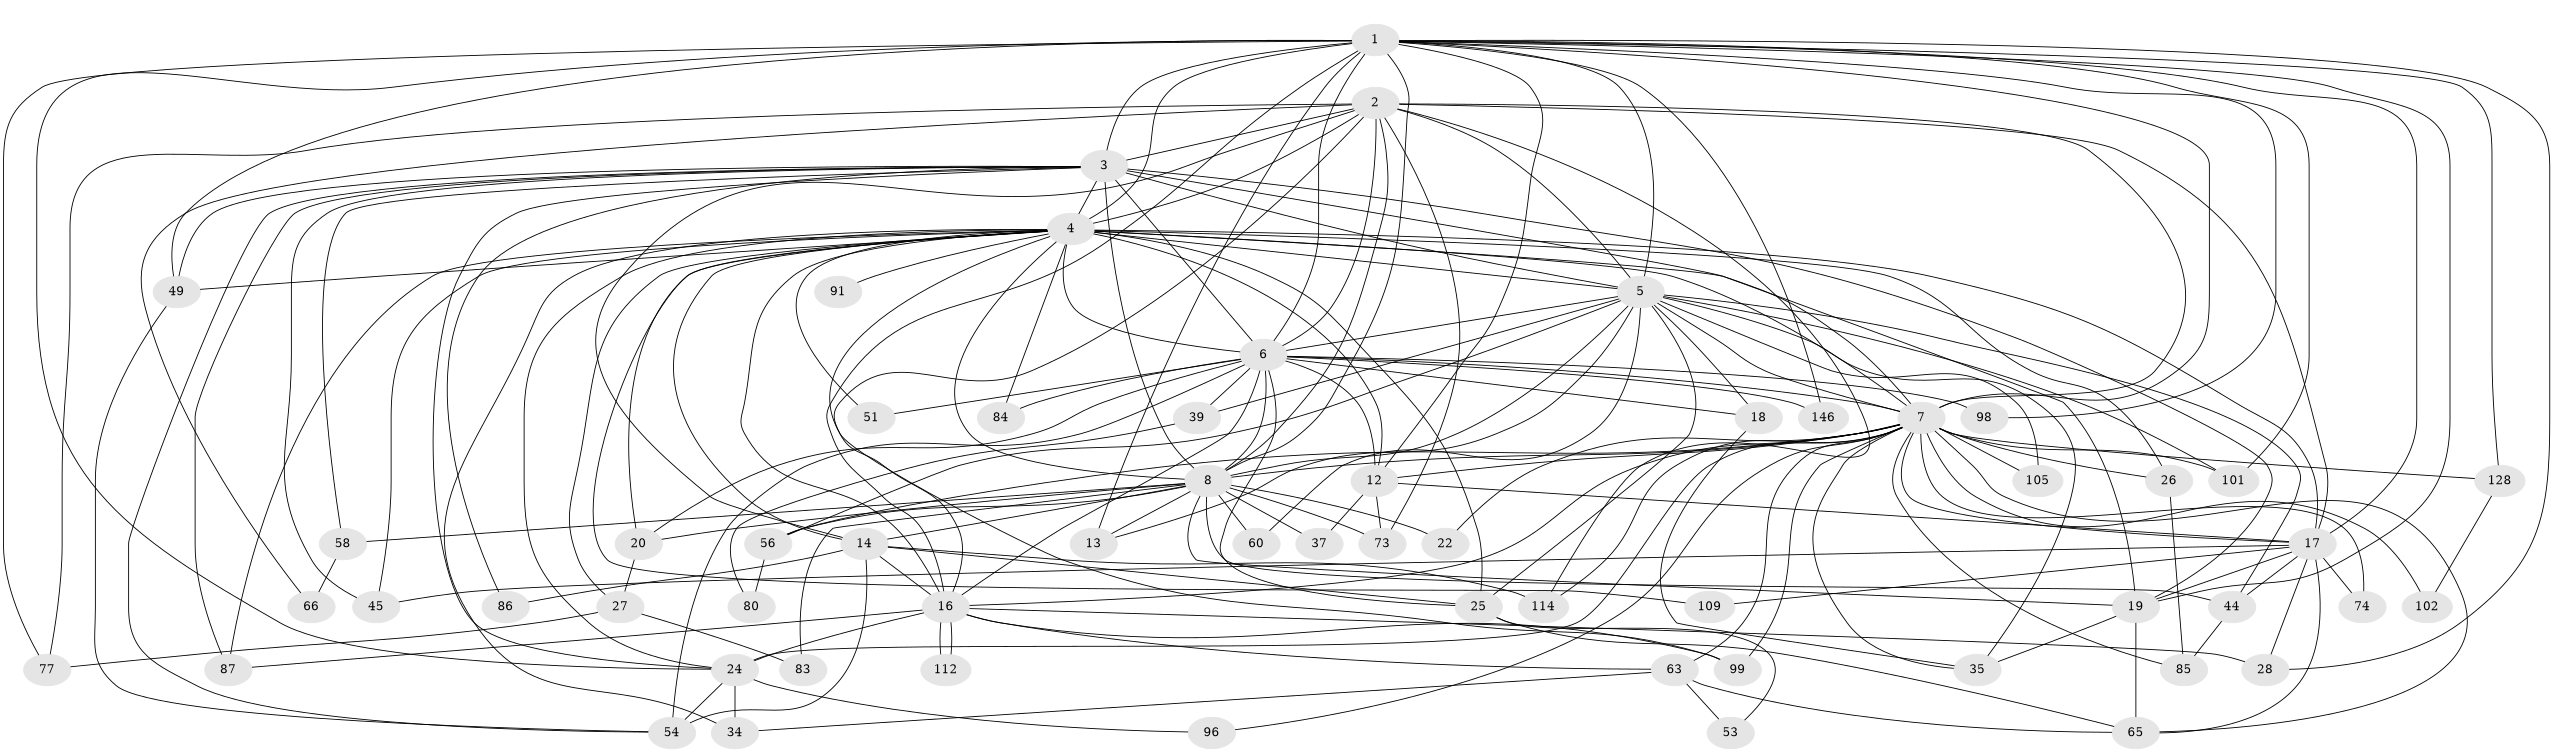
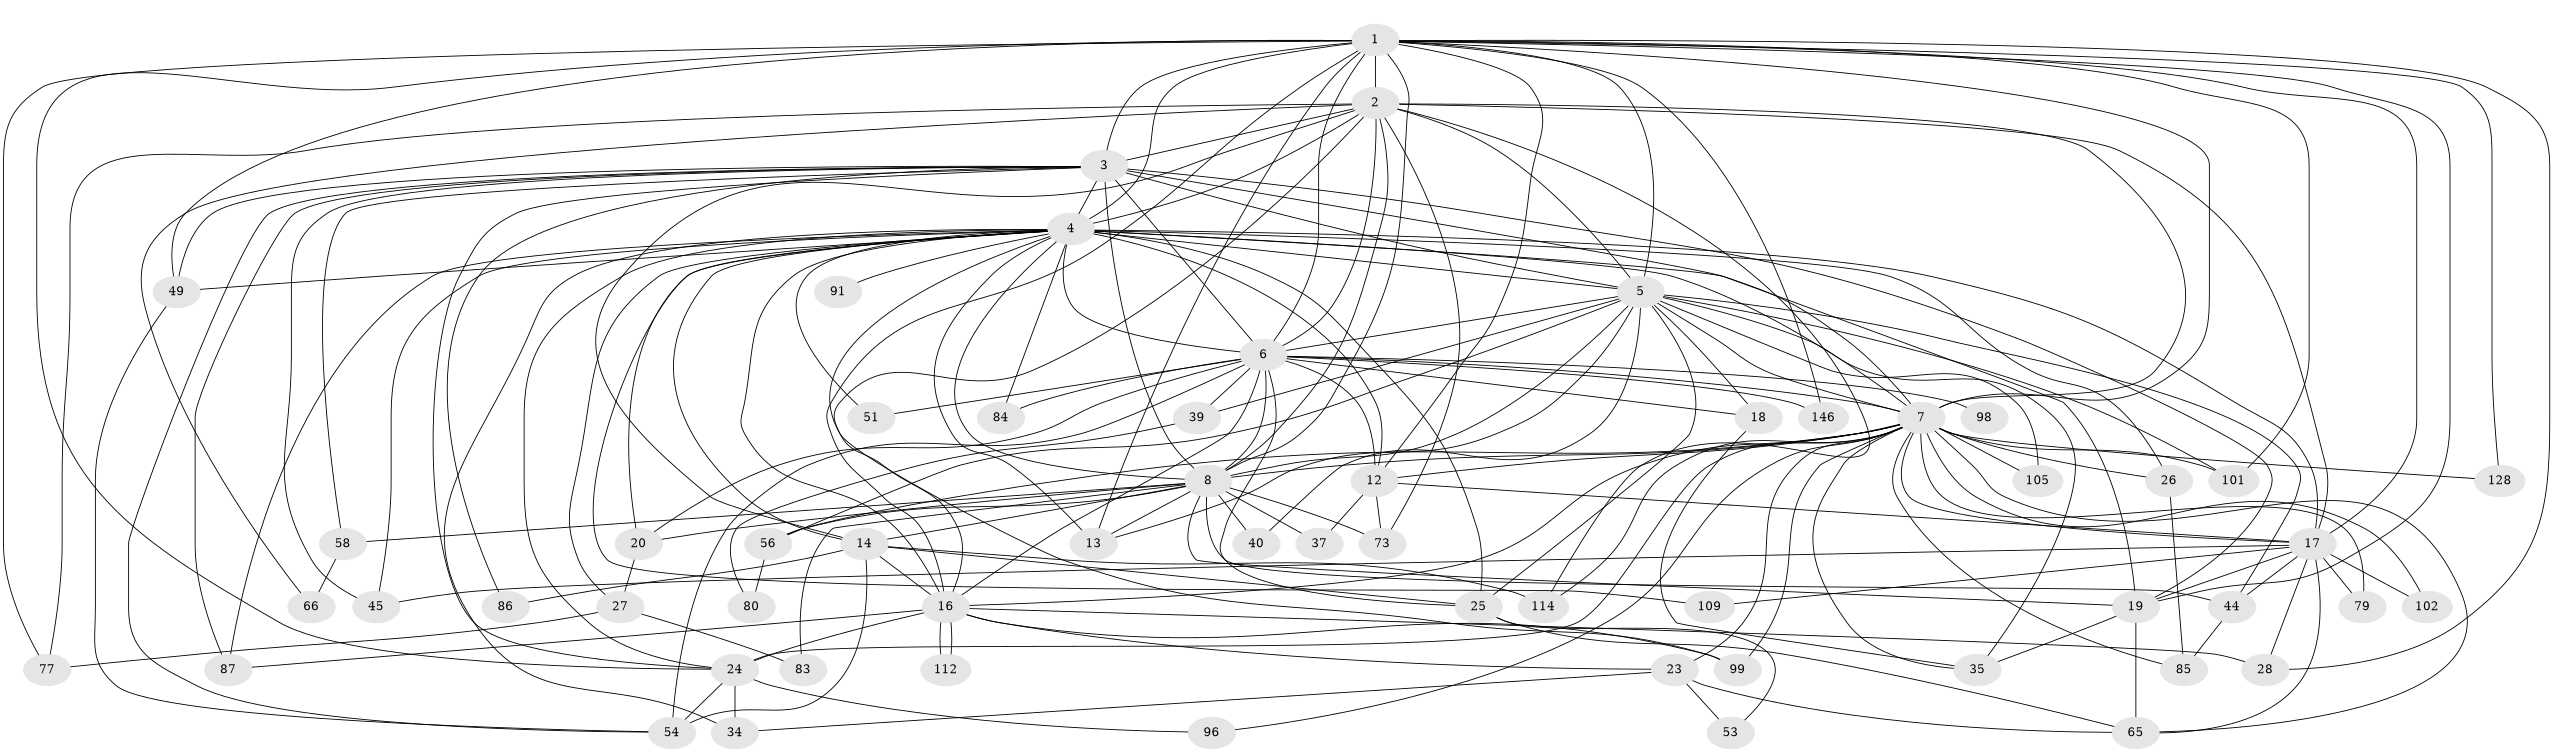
(2083, 89) -> (1376, 72)
none -> (936, 394)
(1256, 544) -> (1256, 544)
(1446, 544) -> none
(2464, 544) -> (2370, 575)
(2362, 607) -> (2362, 607)
(1675, 670) -> (1675, 670)
